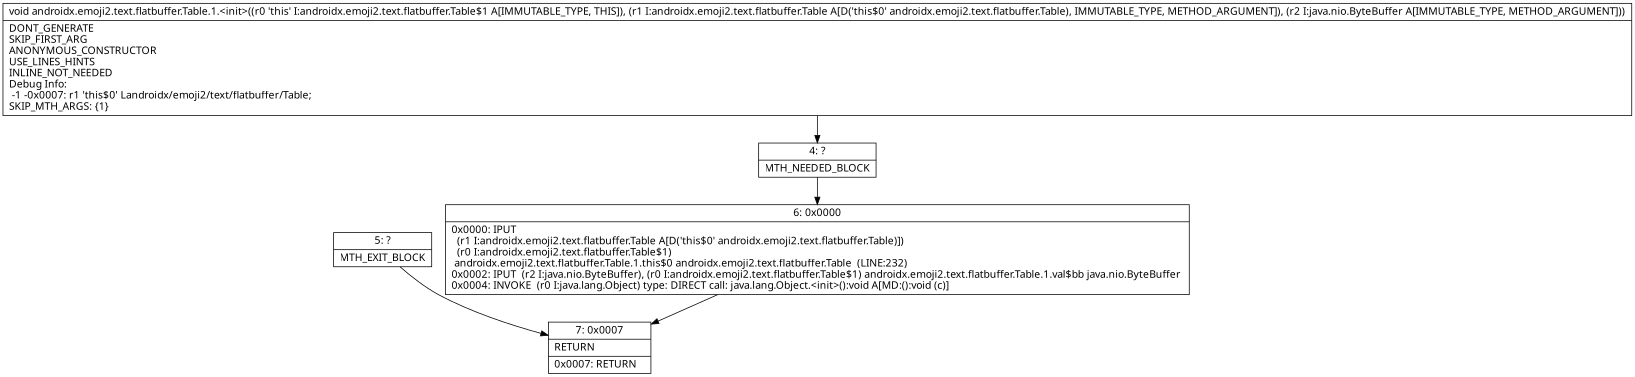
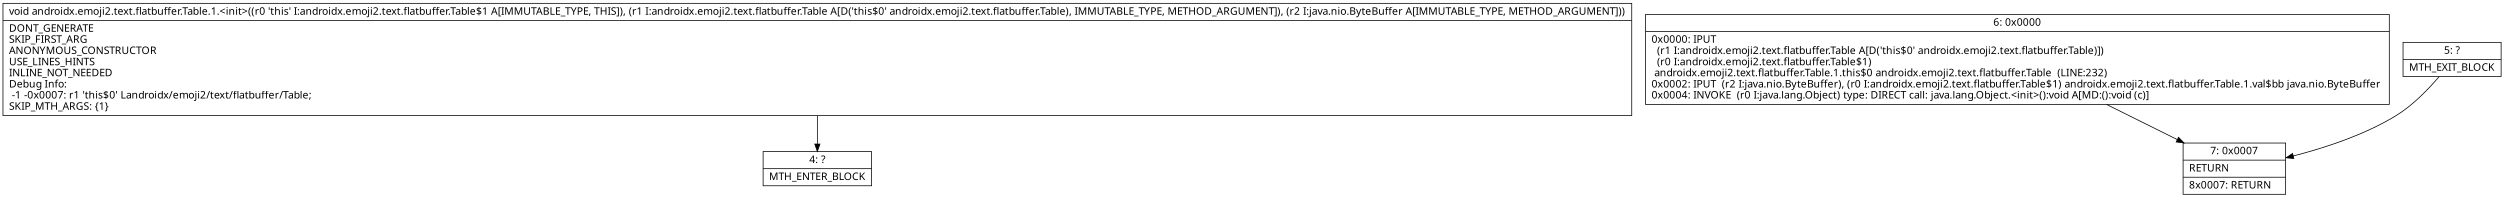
(817, 168) -> (817, 177)
(817, 187) -> none
(600, 364) -> (2234, 185)
